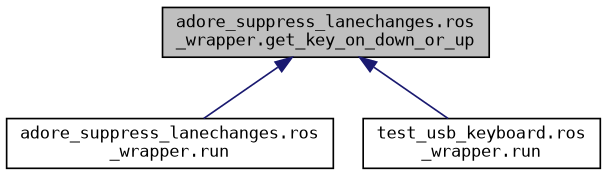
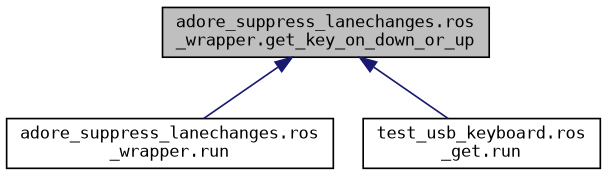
(482, 143) -> (482, 143)
